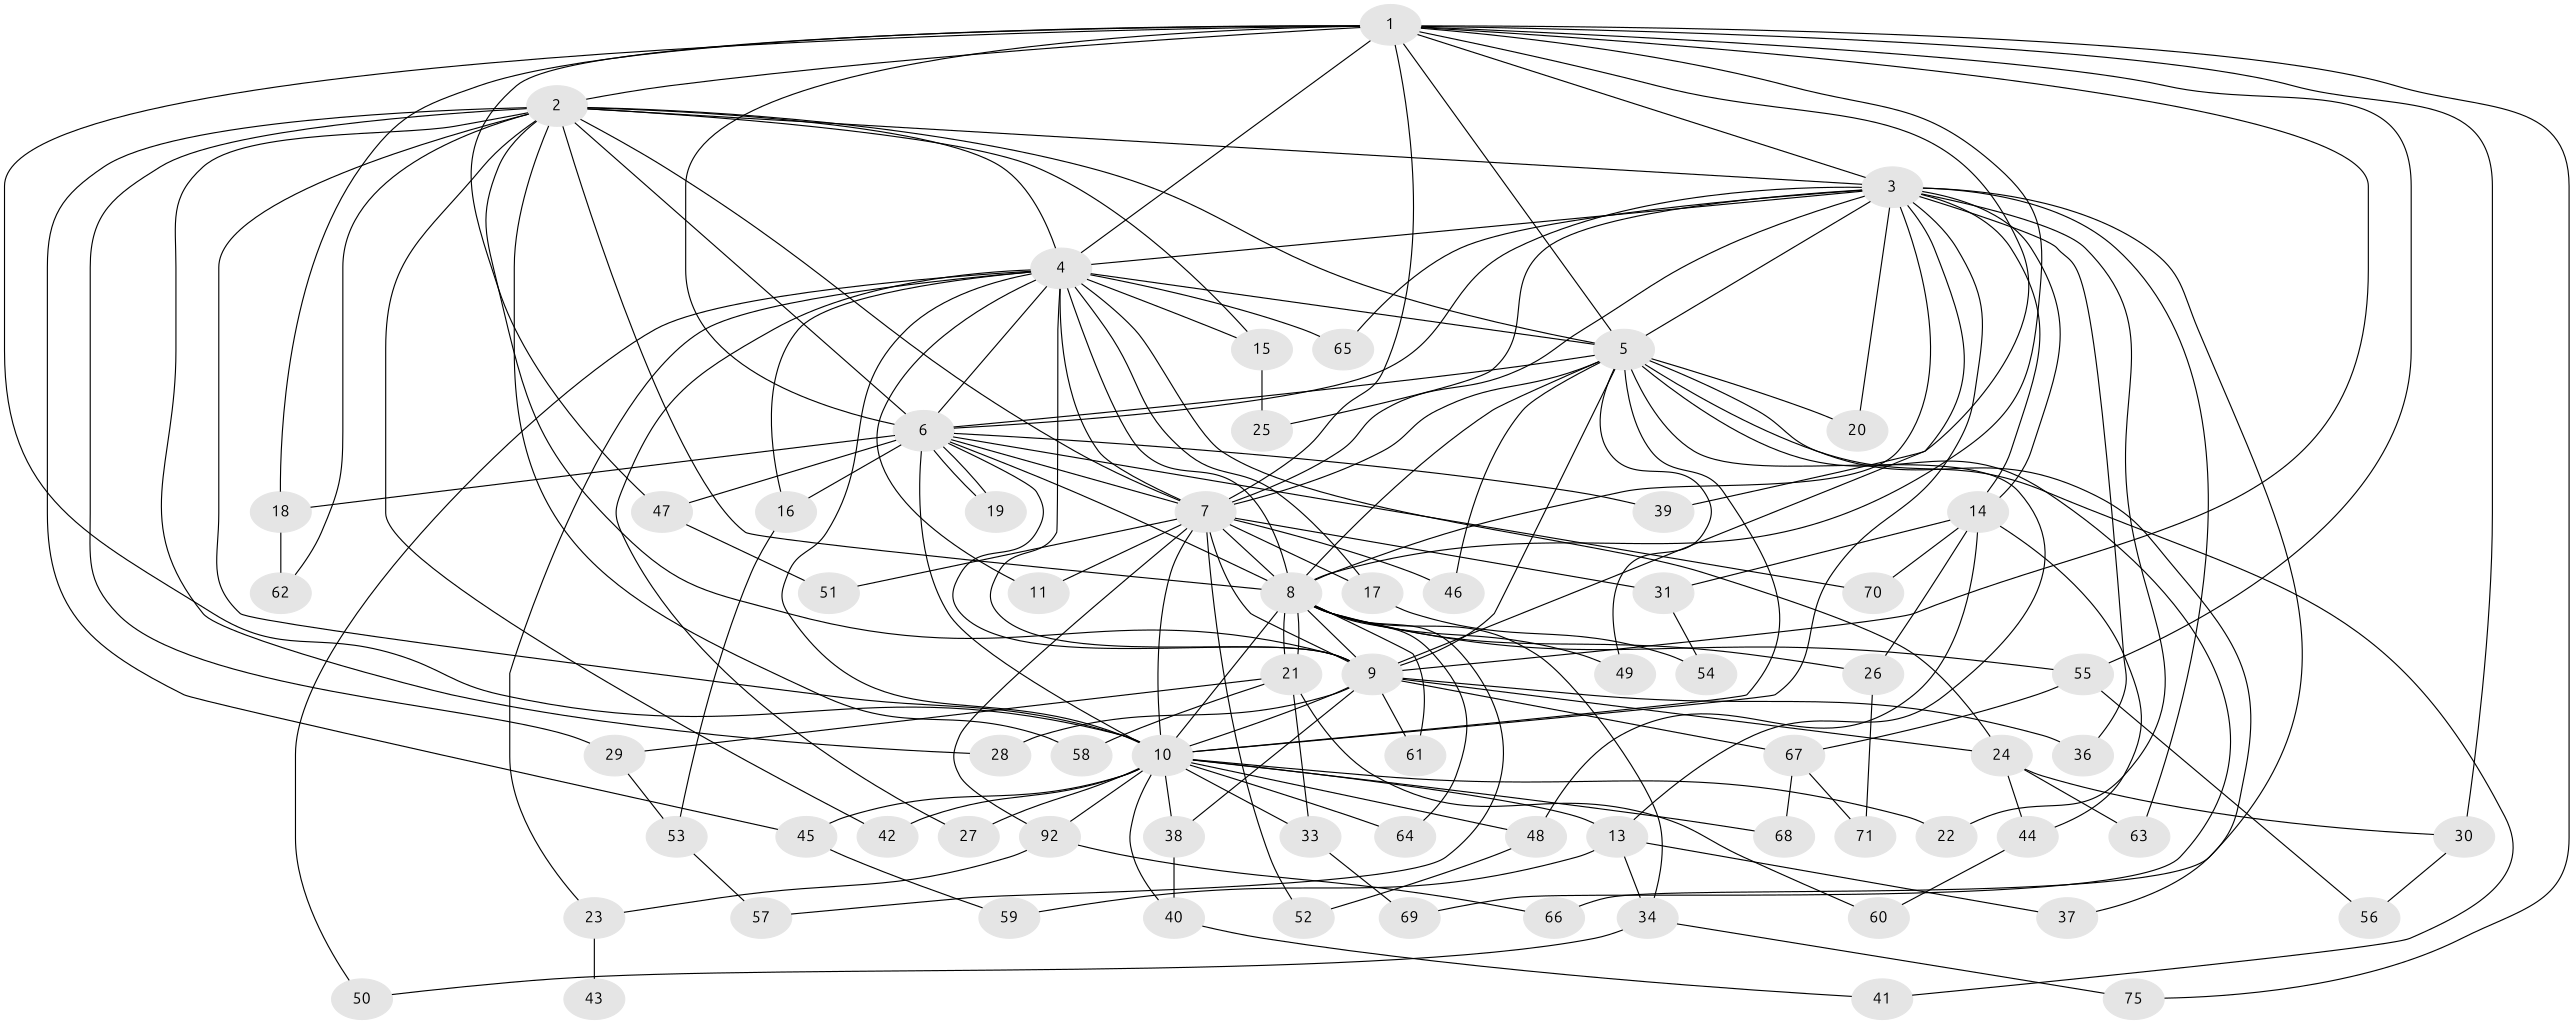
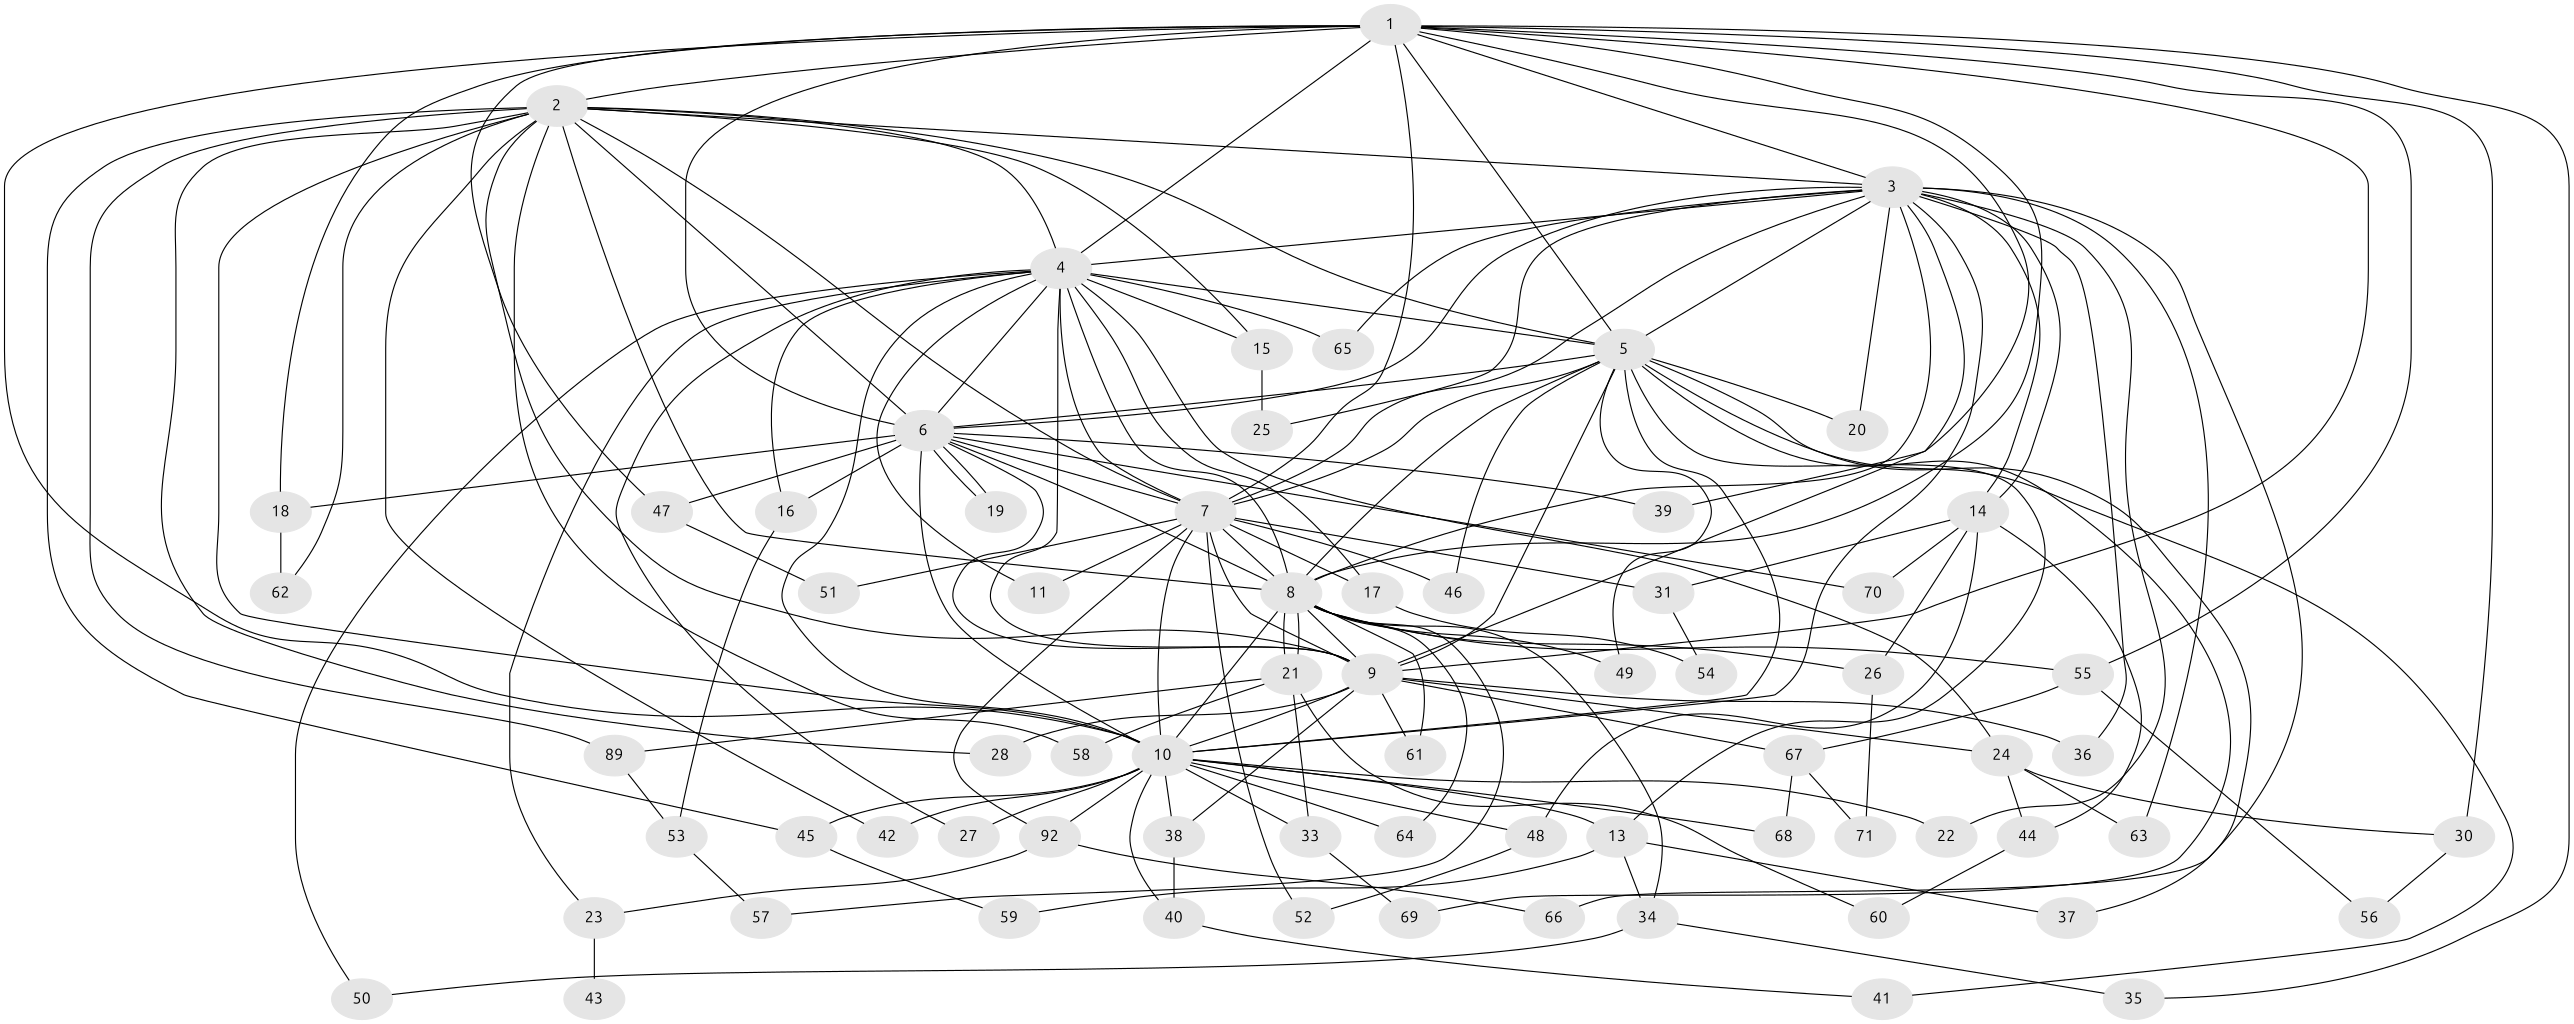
(615, 756) -> (615, 756)
(2134, 999) -> (2134, 999)
